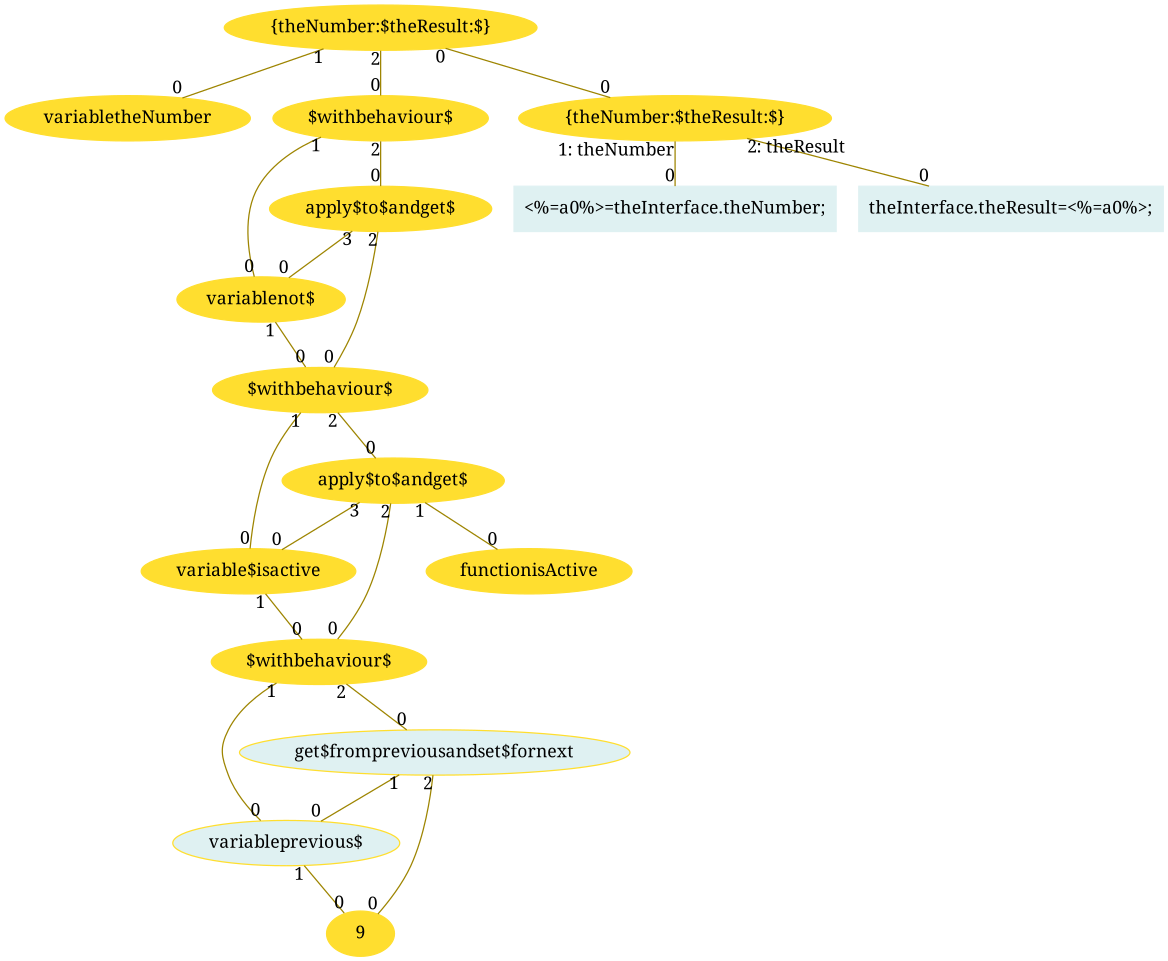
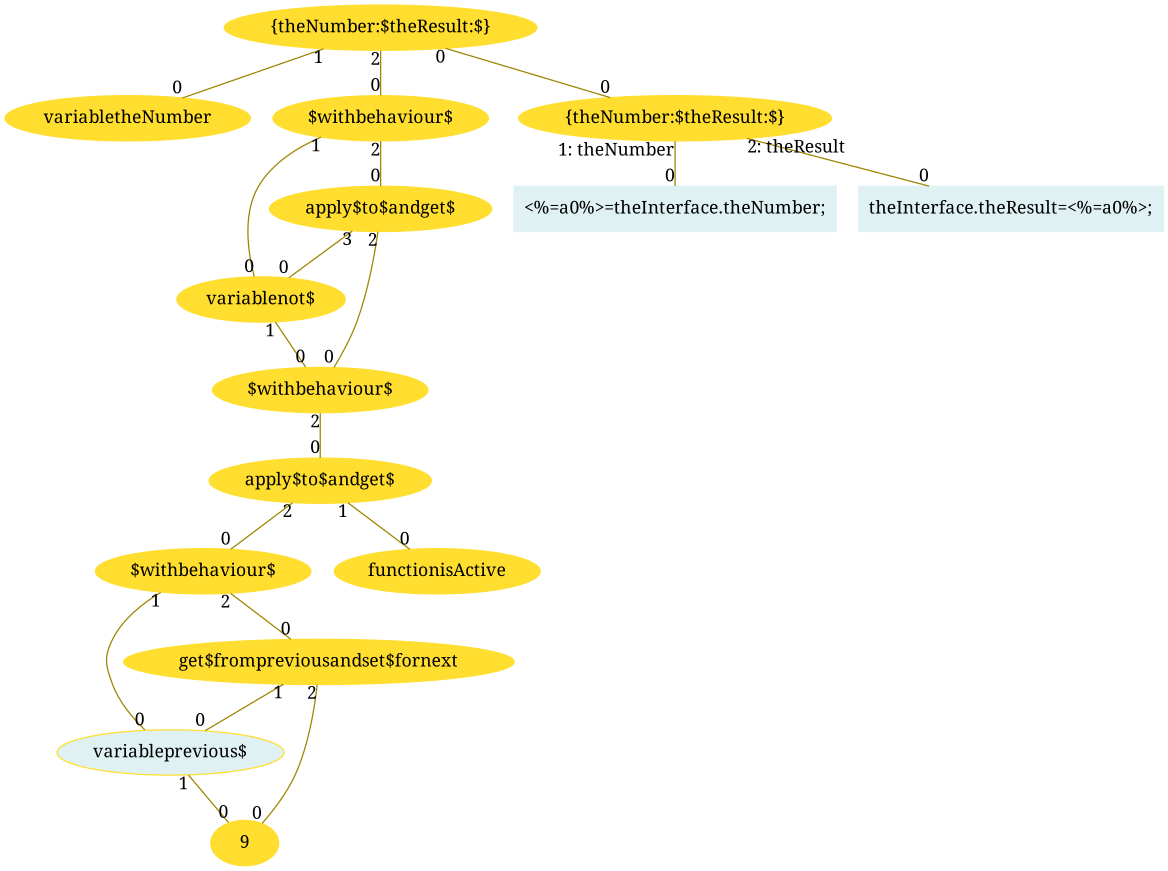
(249, 571) -> none
(435, 752) -> (319, 662)
